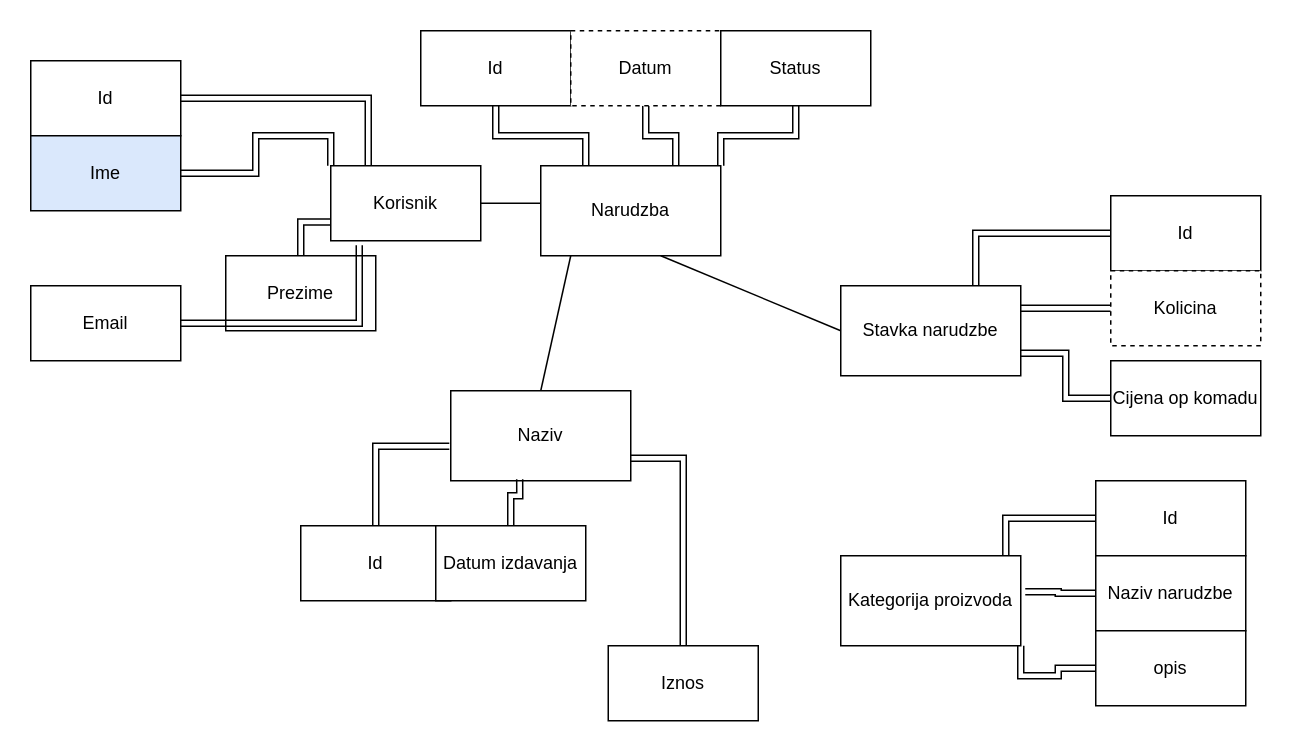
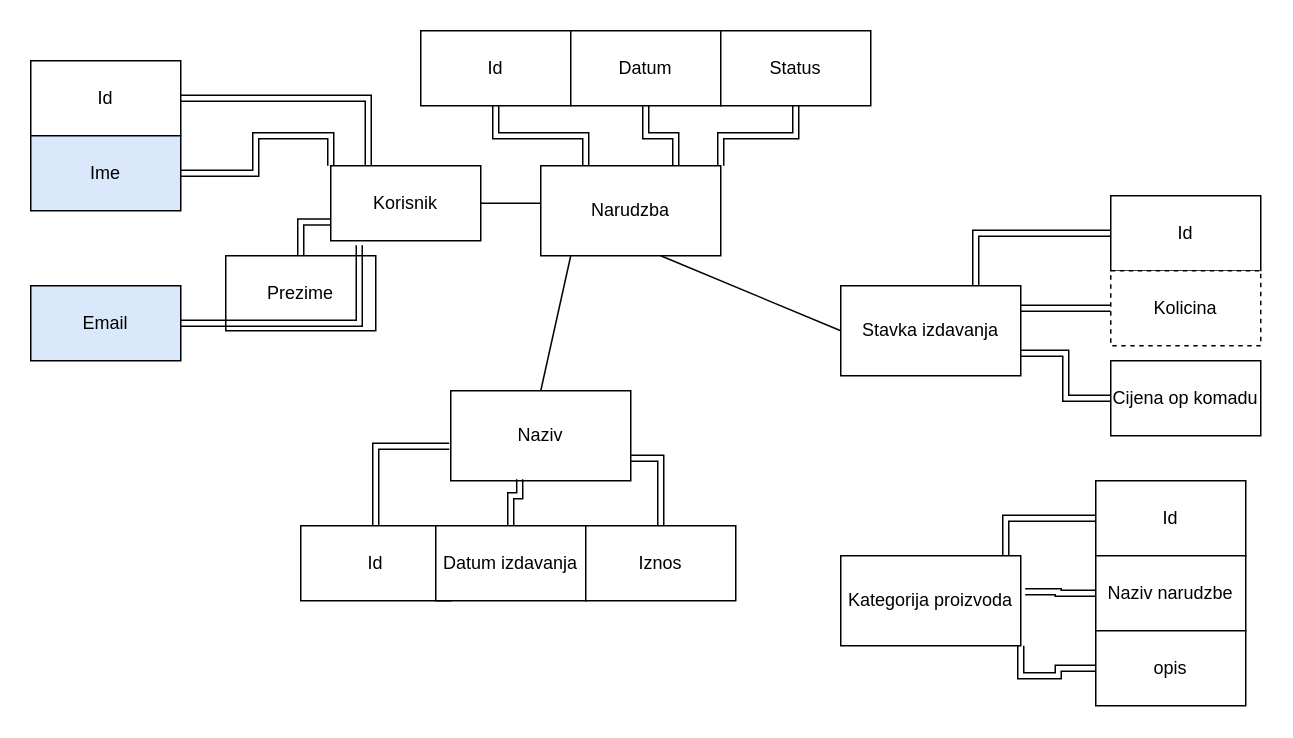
(646, 68) -> (646, 68)
(106, 323) -> (106, 323)
(931, 331) -> (931, 331)
(683, 683) -> (661, 563)
